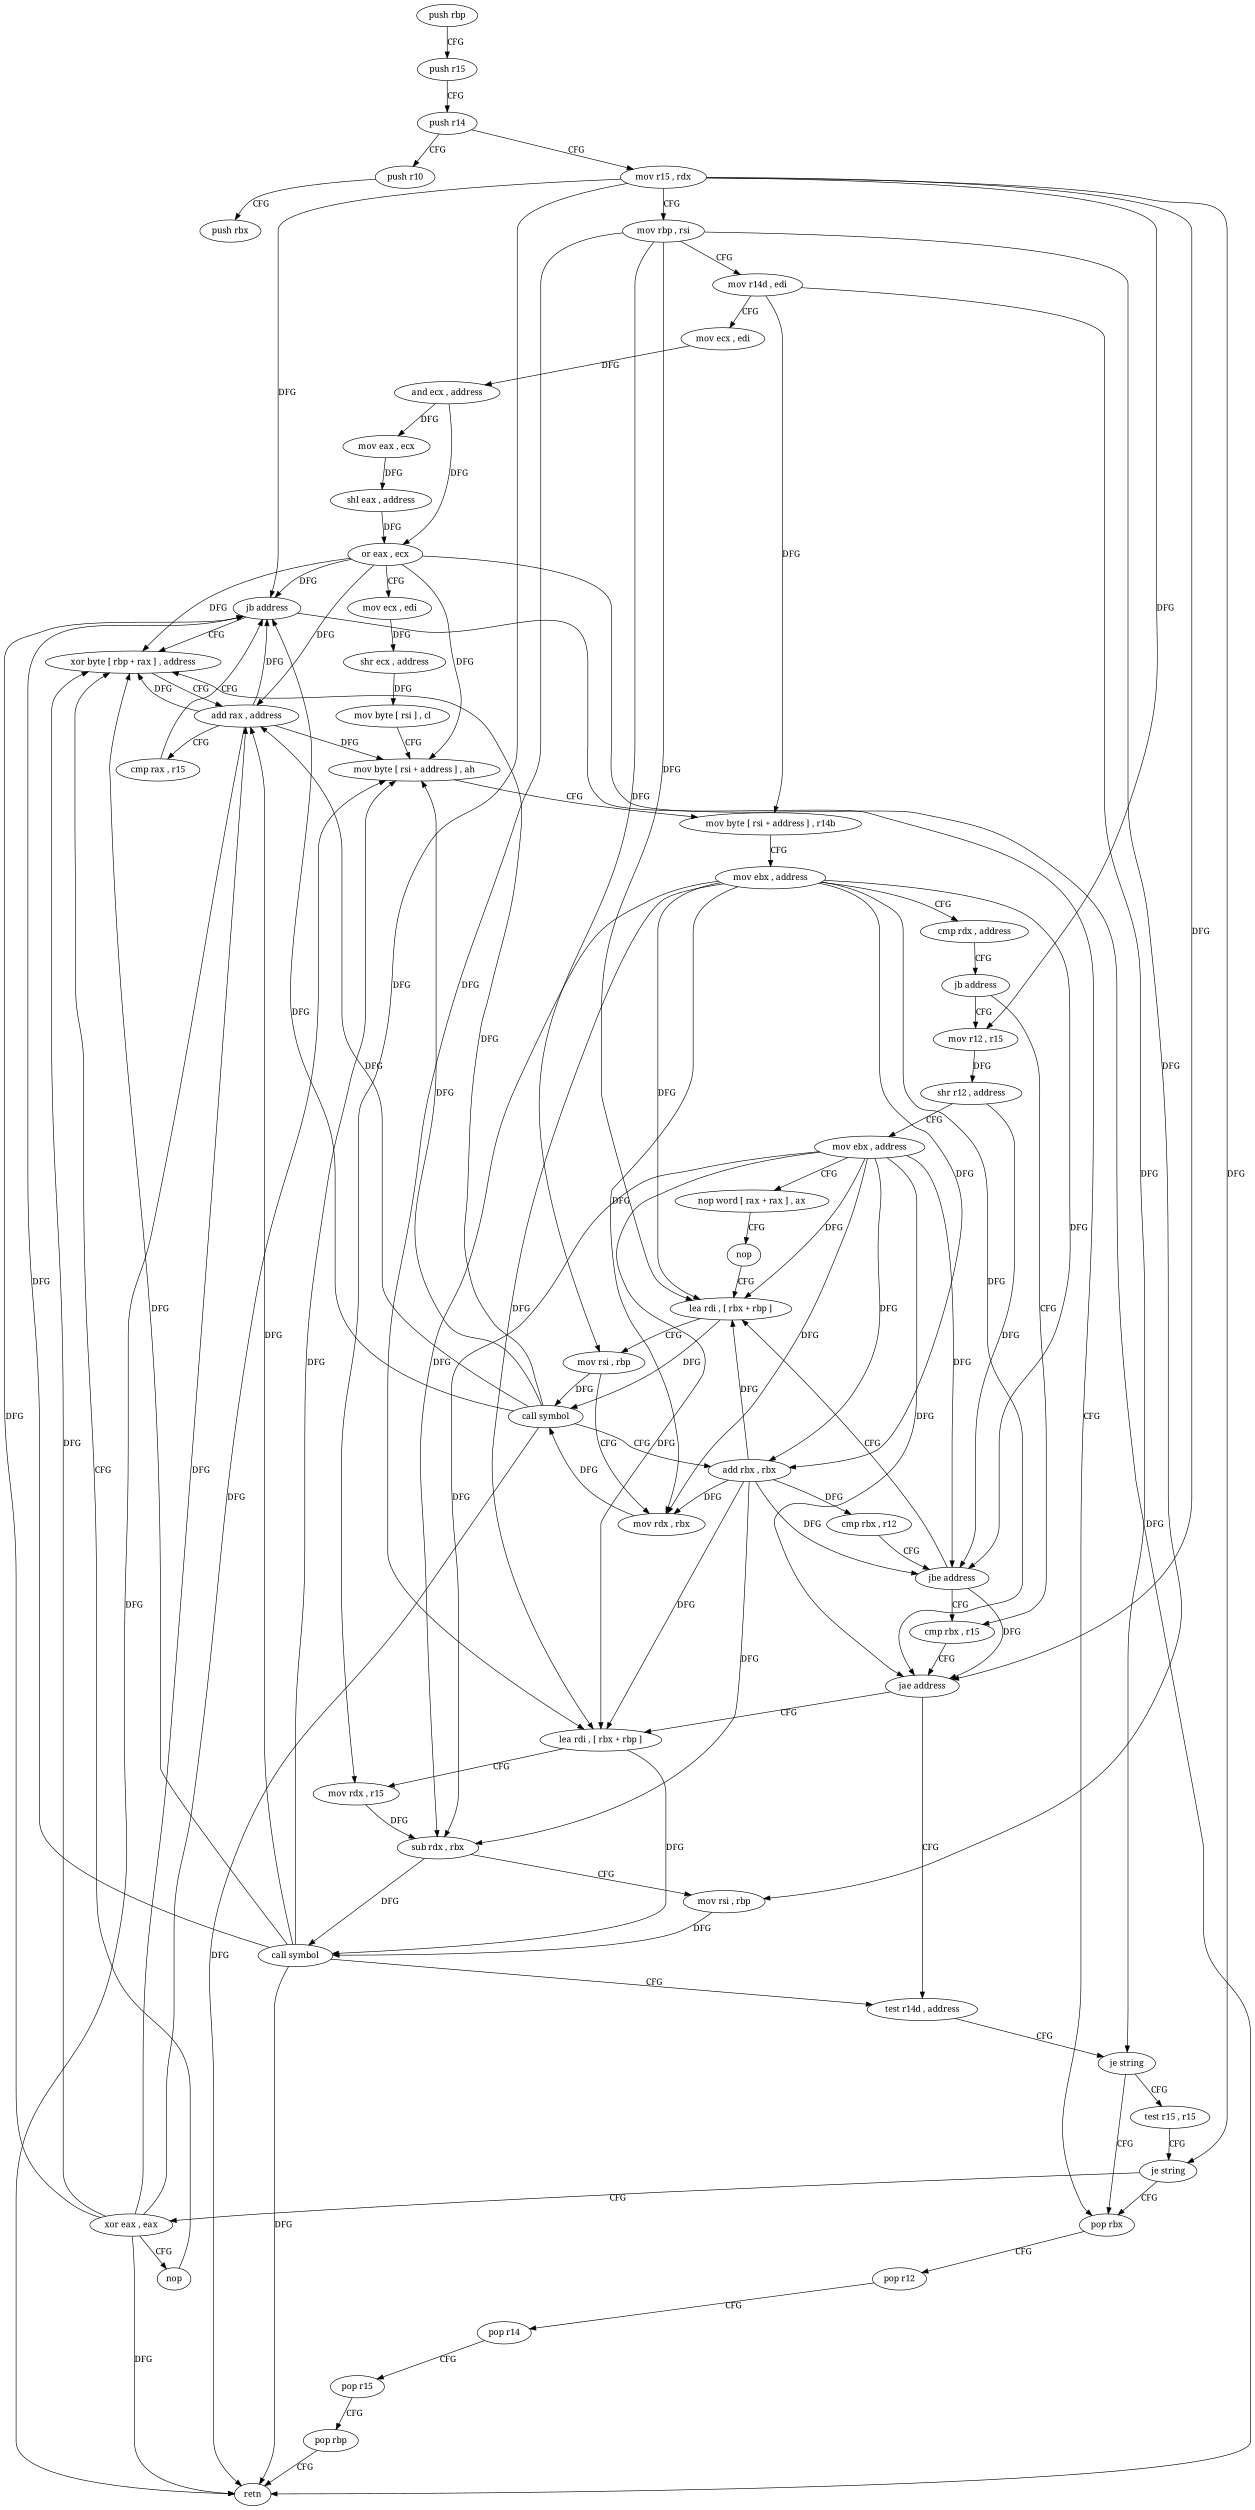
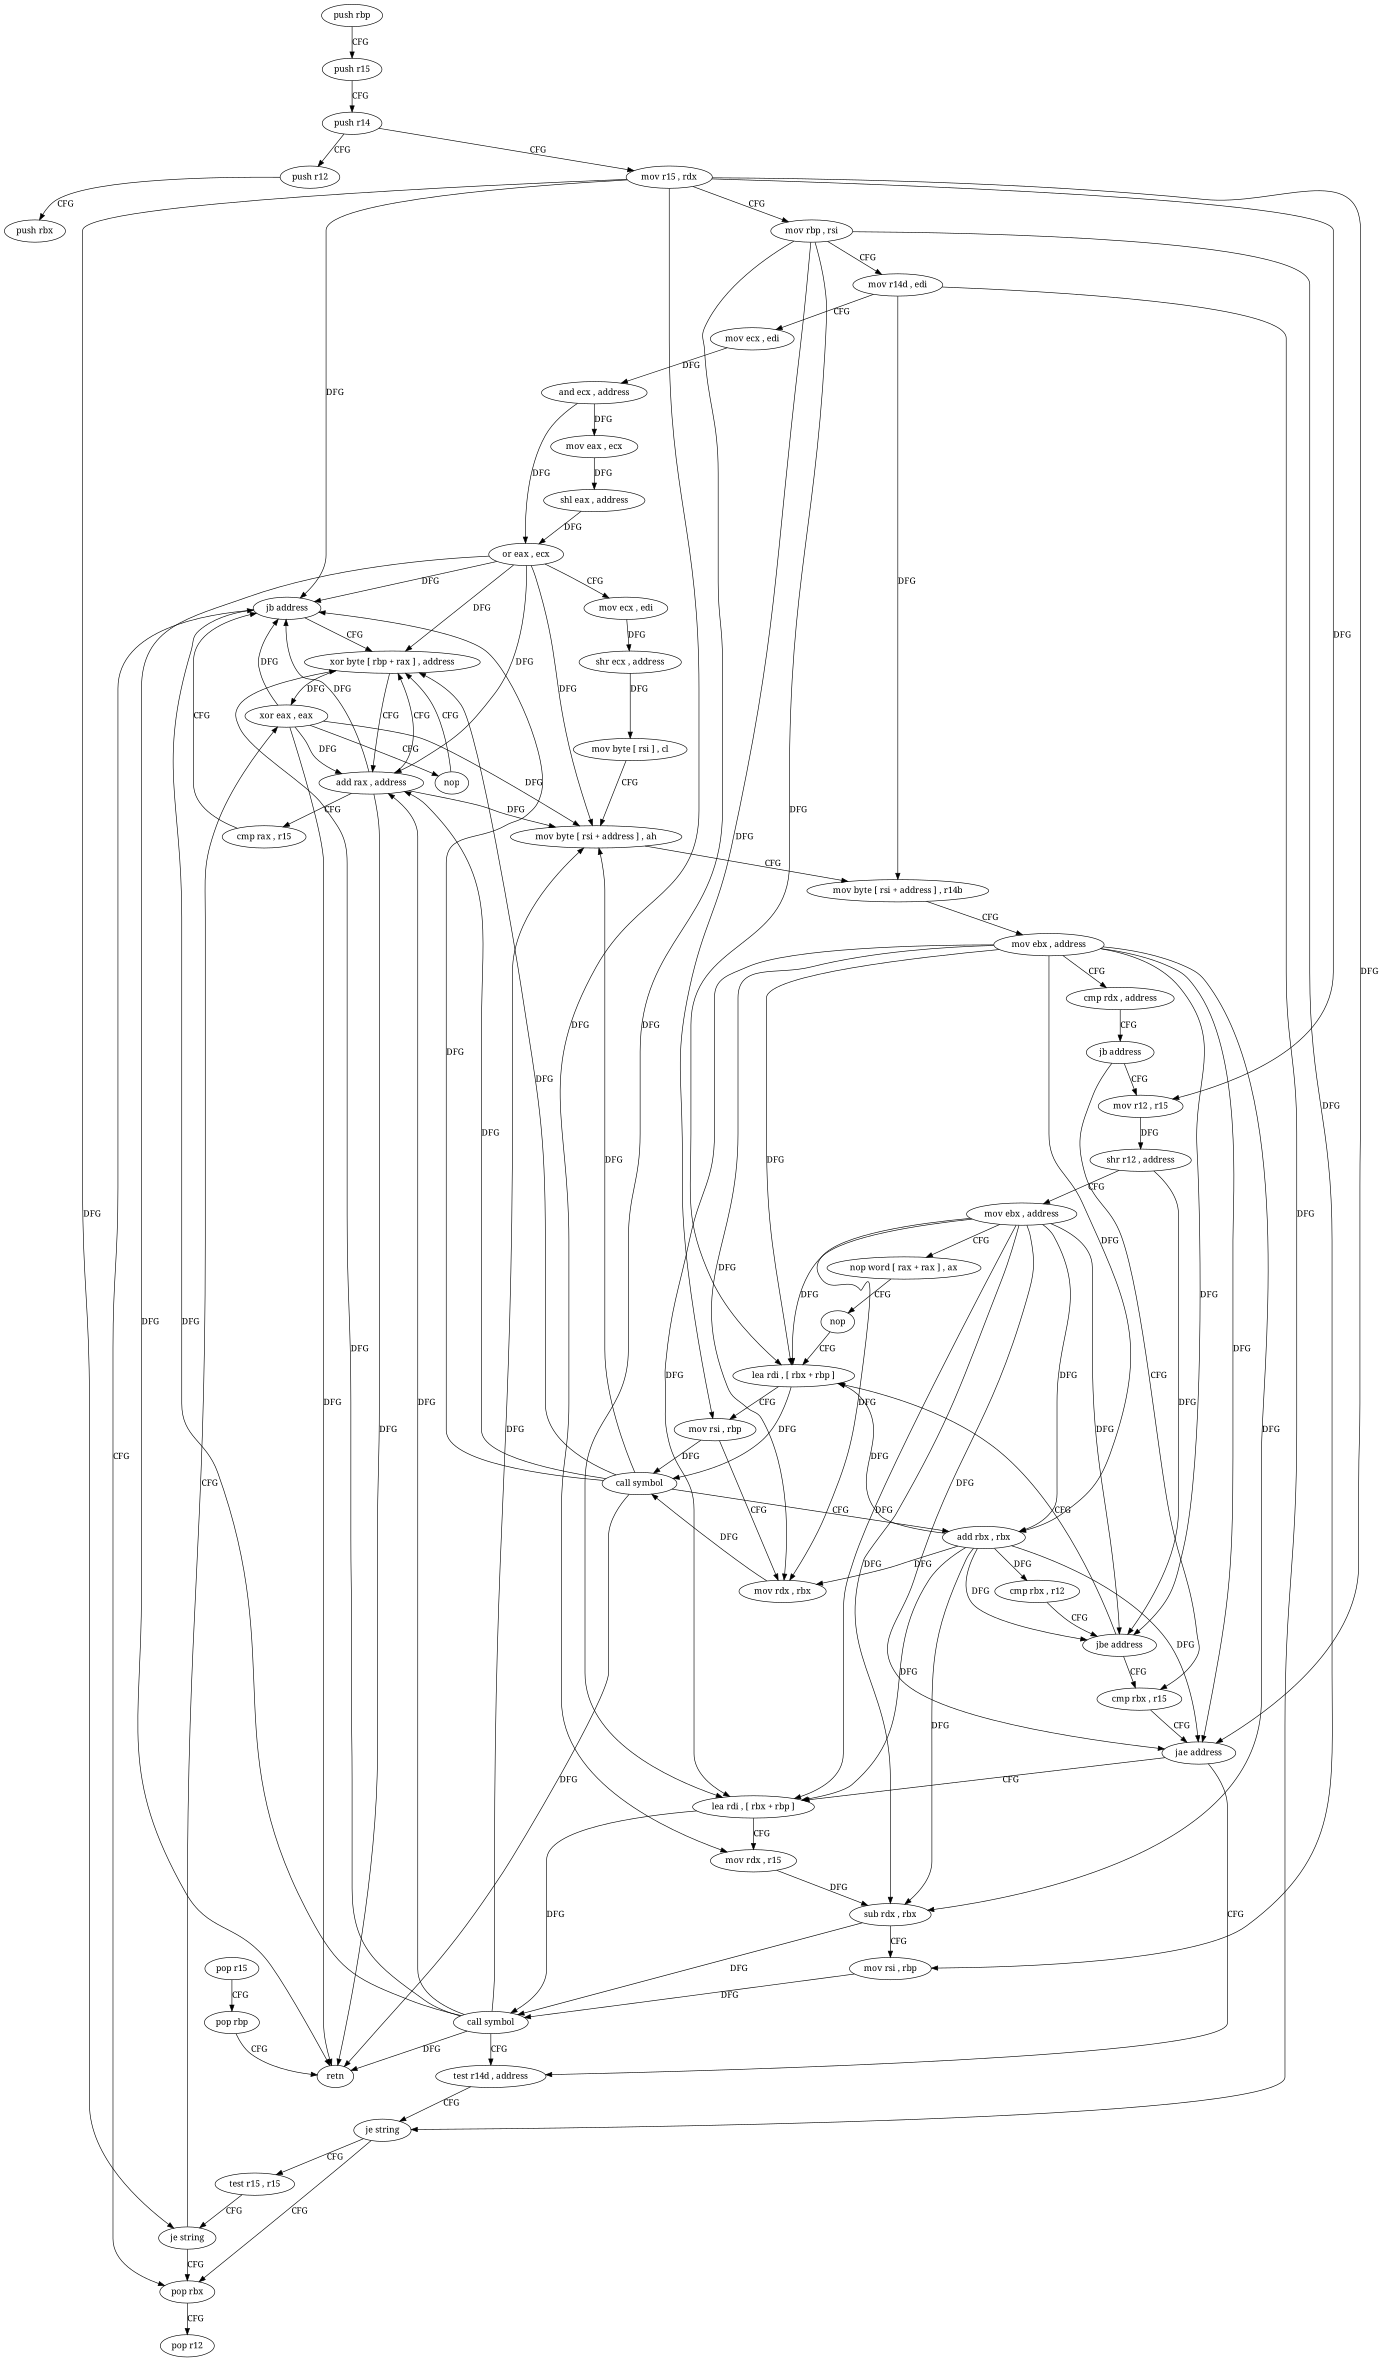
(405, 177) -> (310, 177)
(163, 689) -> (422, 716)
(63, 1448) -> (309, 683)
(1002, 1637) -> (1138, 1611)
(504, 2333) -> none
